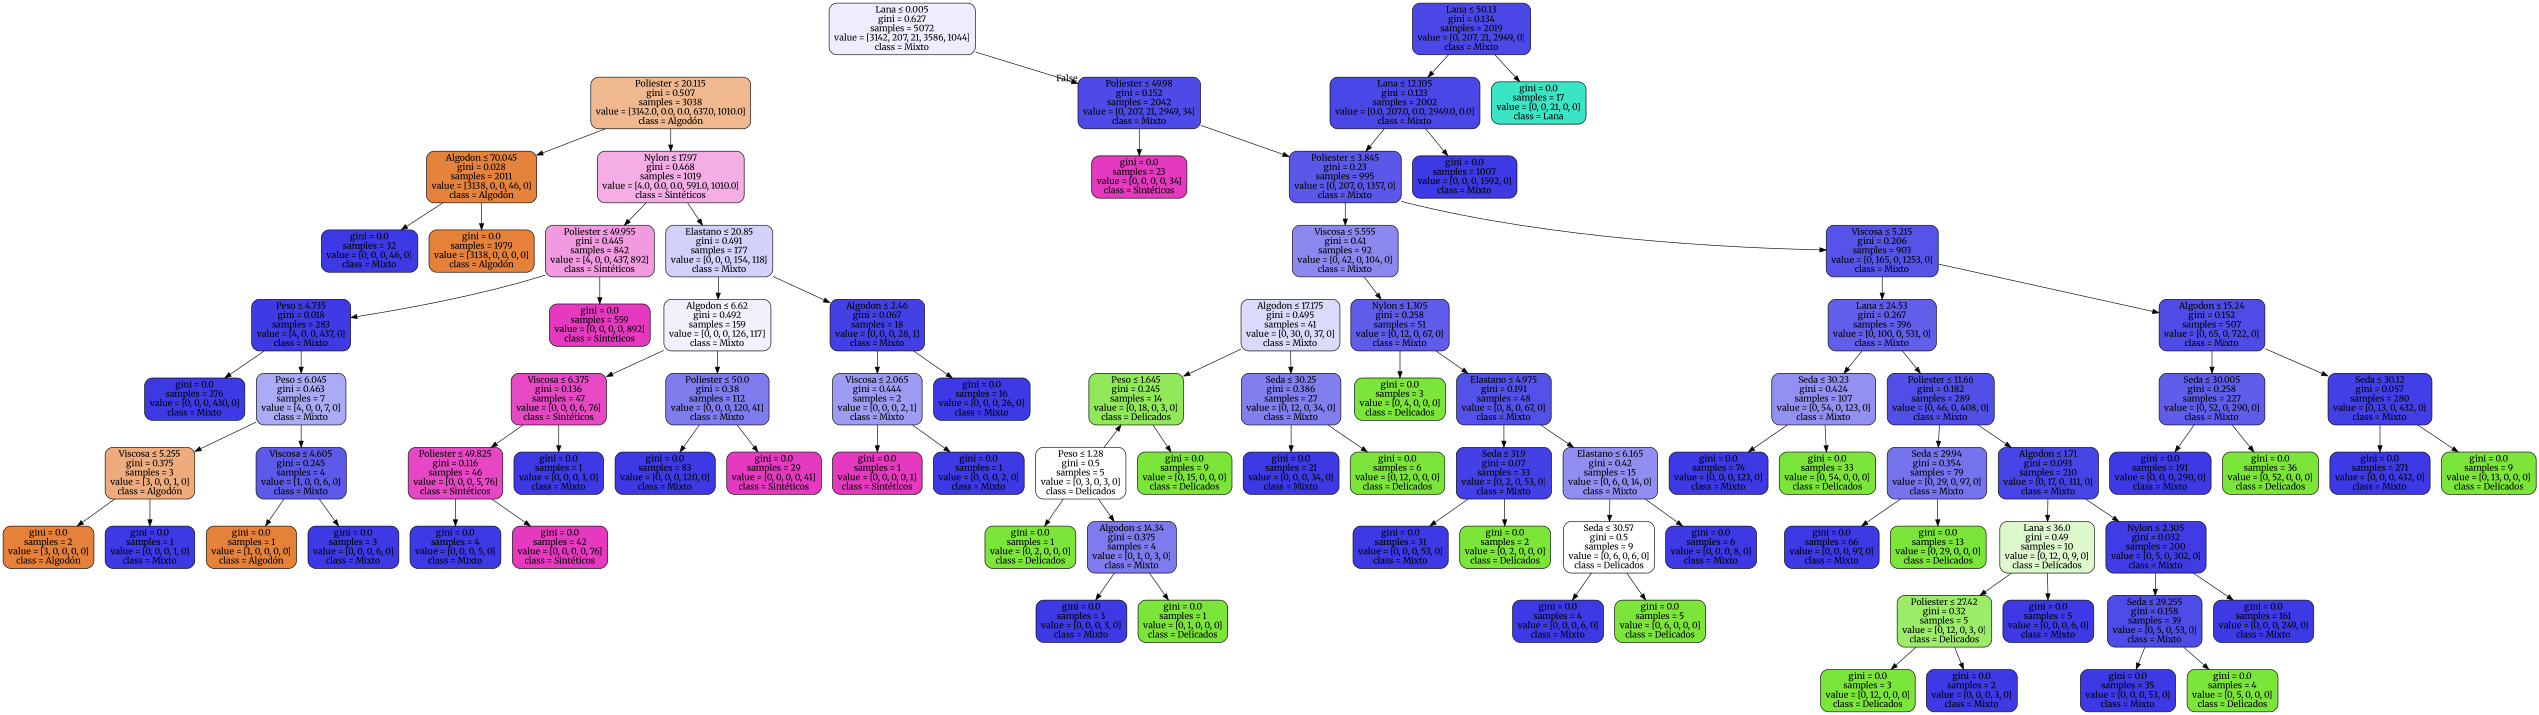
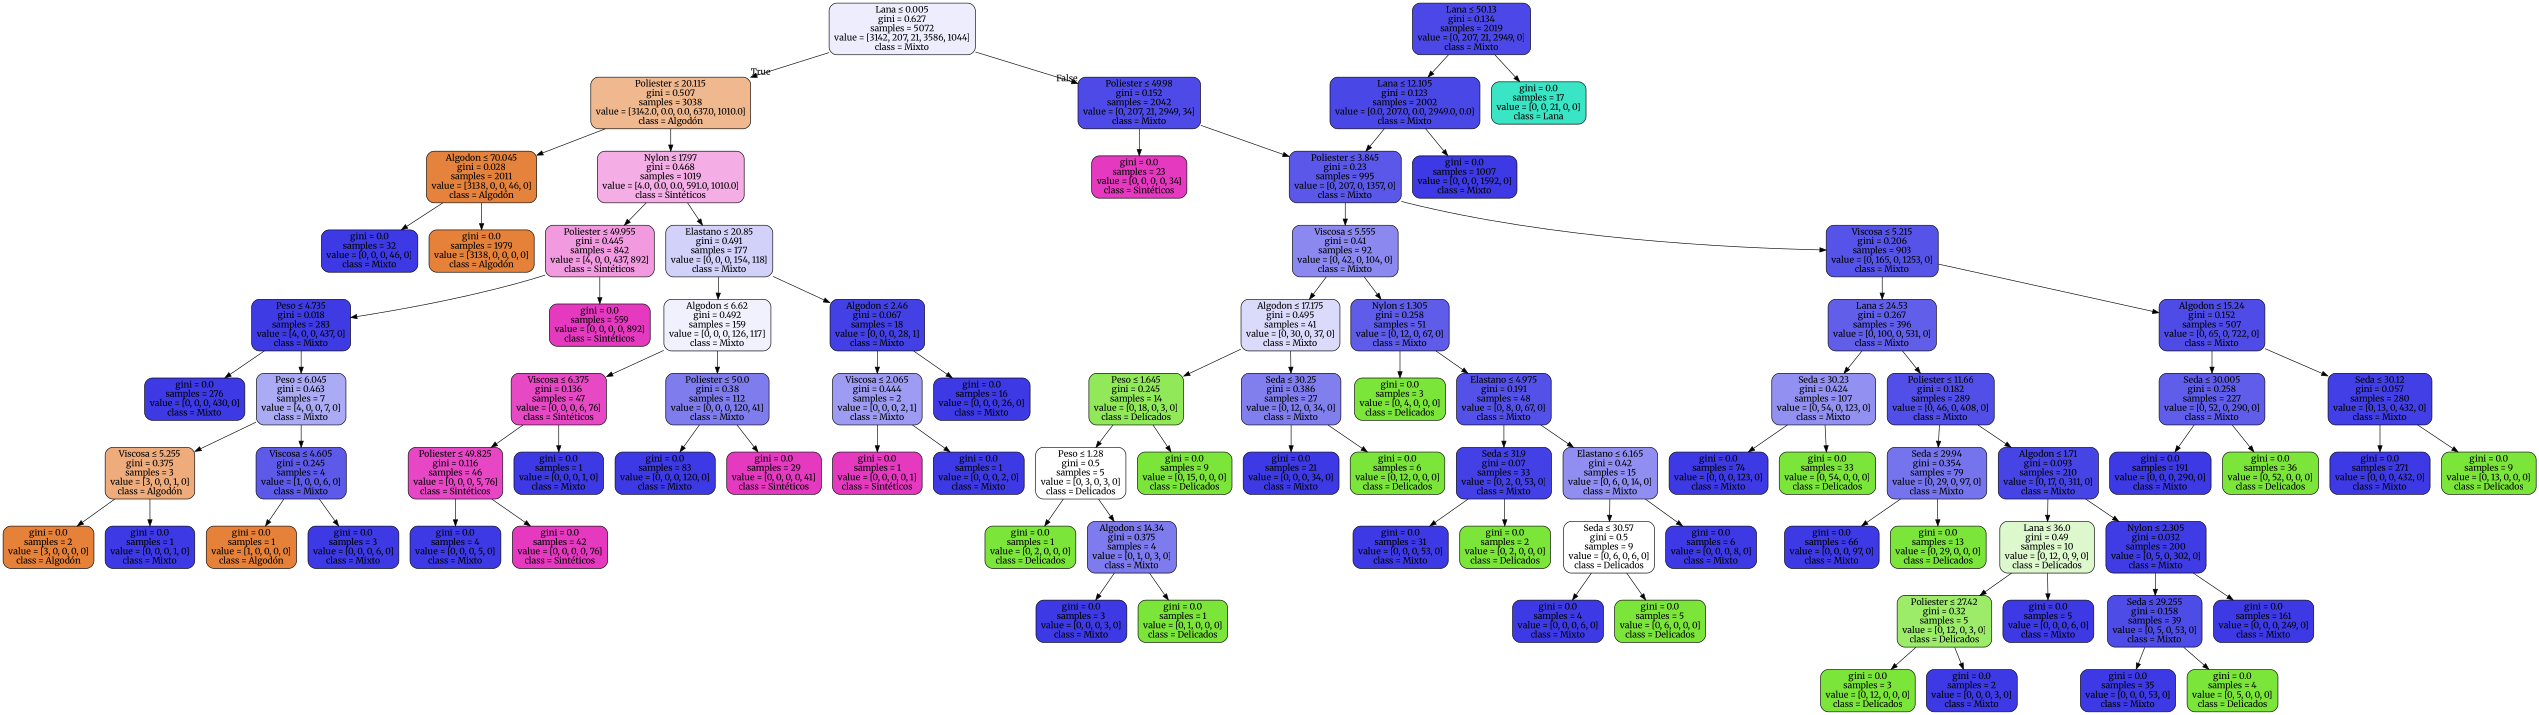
none -> (793, 64)
none -> (1320, 286)
(1111, 439) -> (1106, 434)
